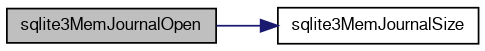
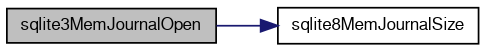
(378, 26) -> (378, 26)
